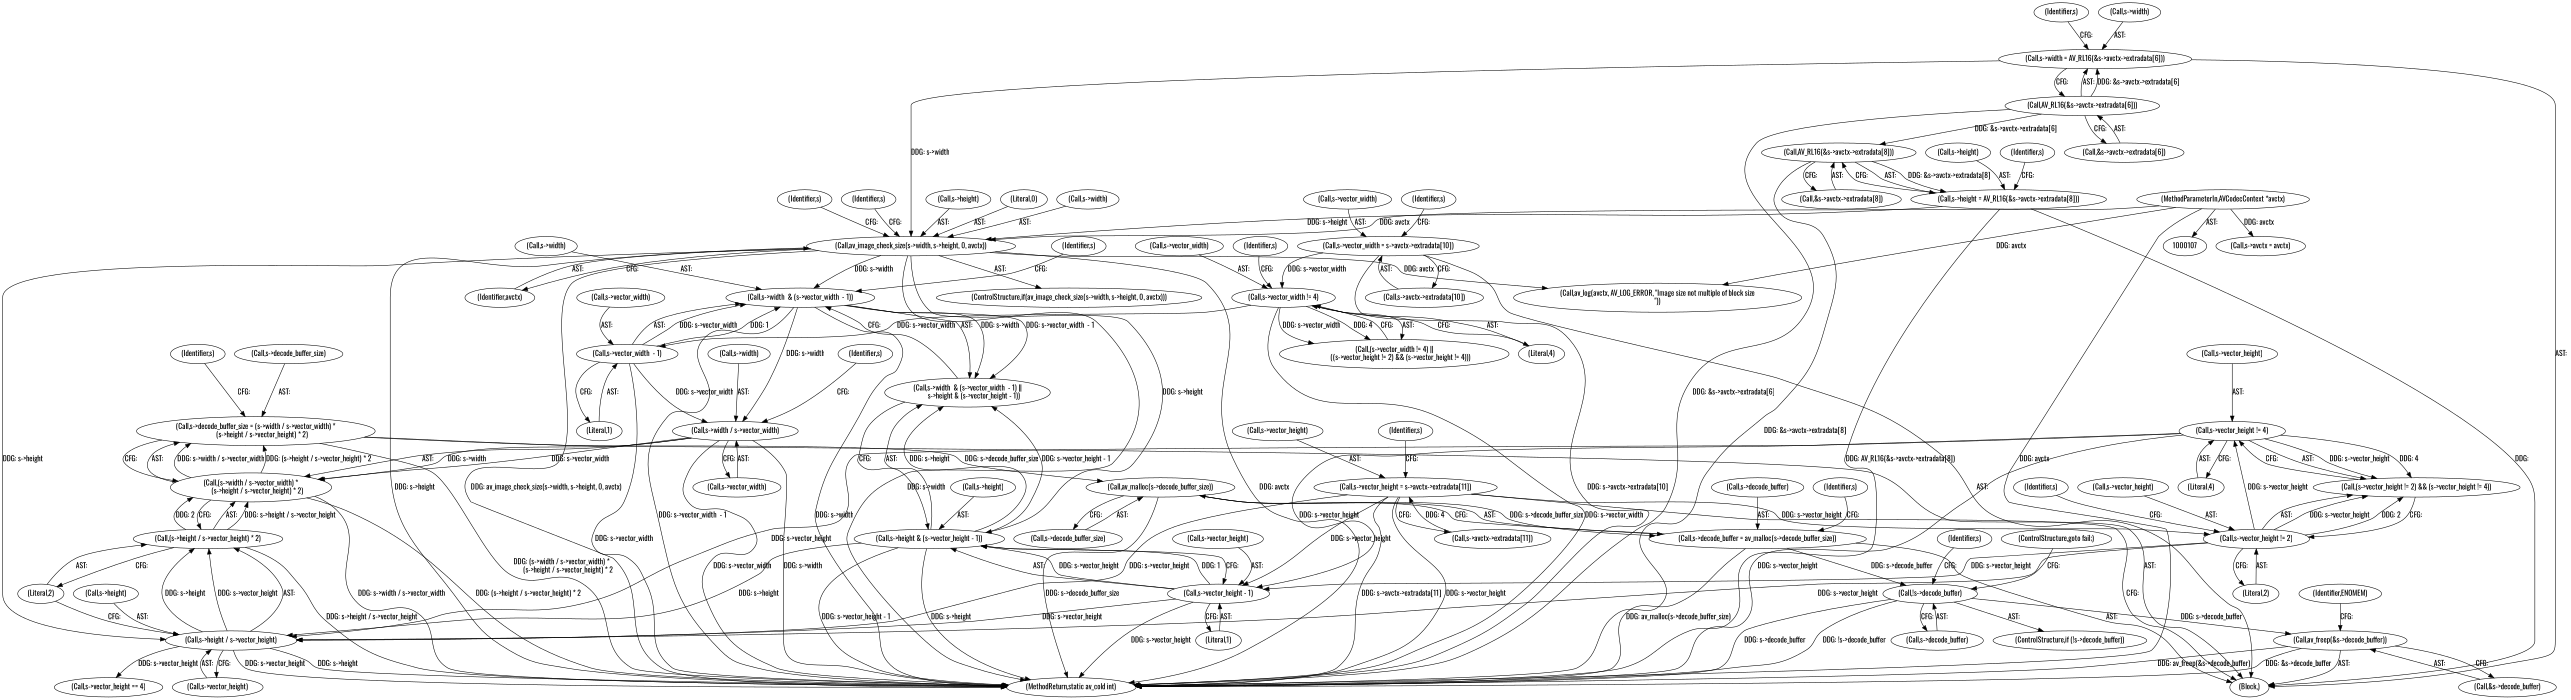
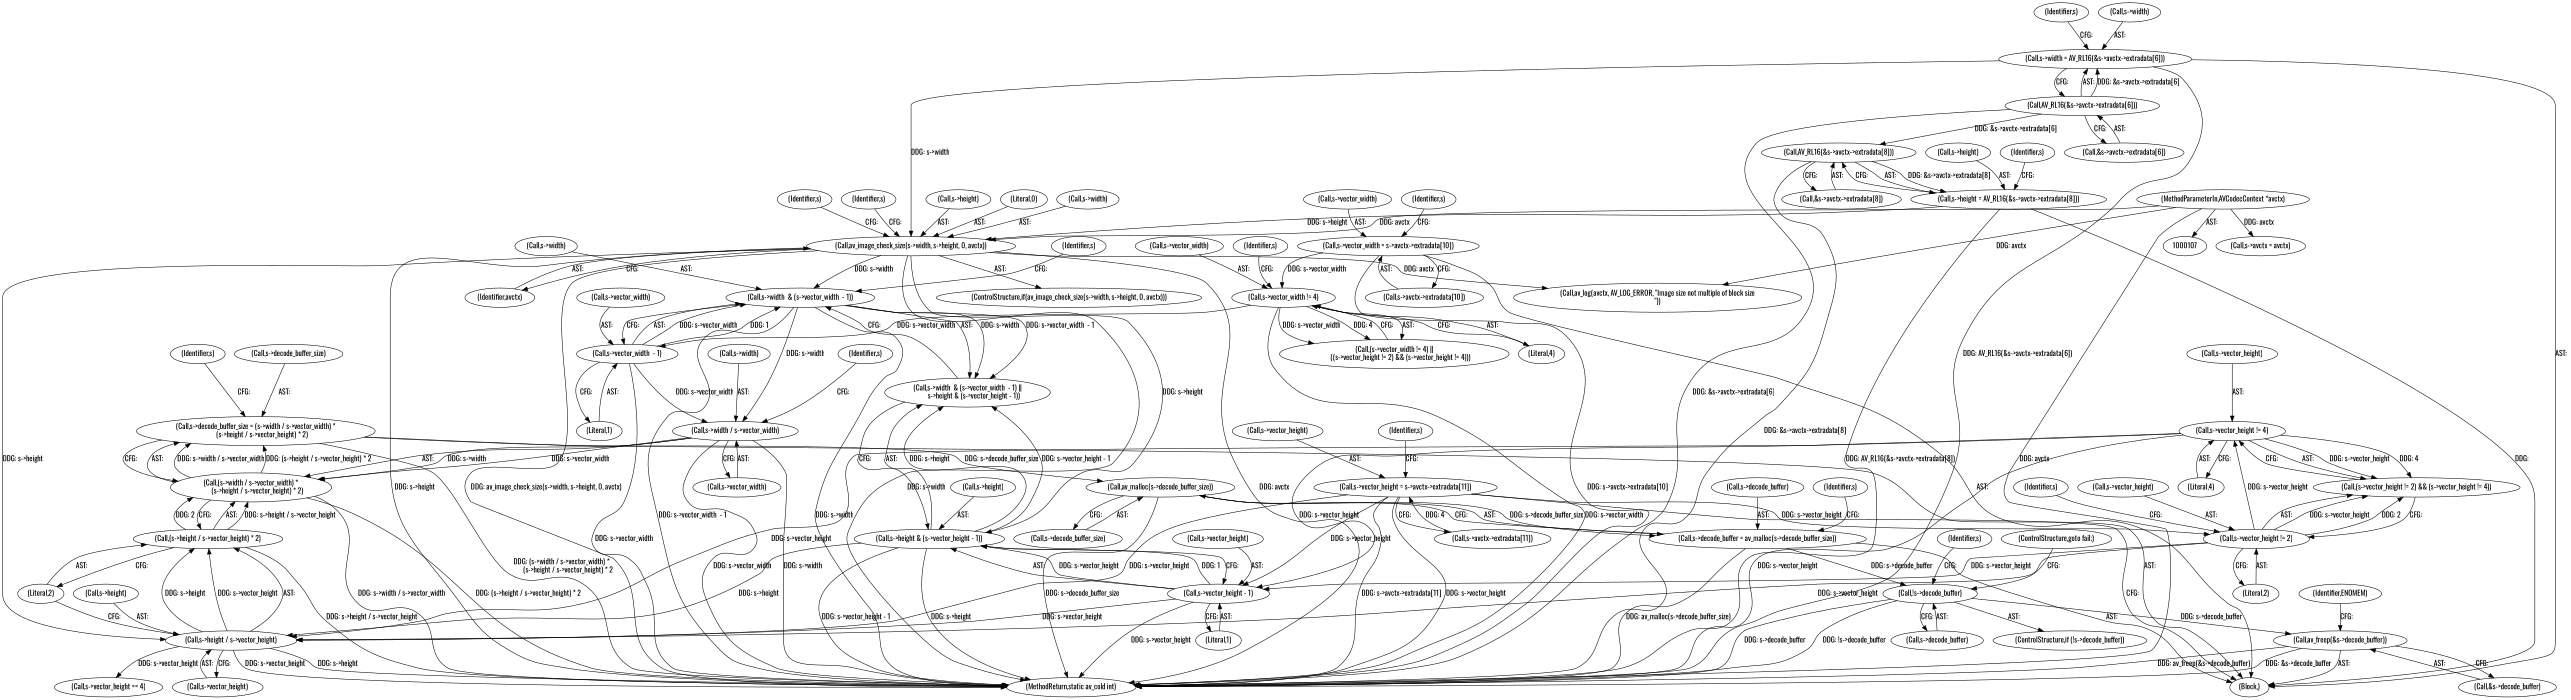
none -> (663, 314)
none -> (1844, 594)
